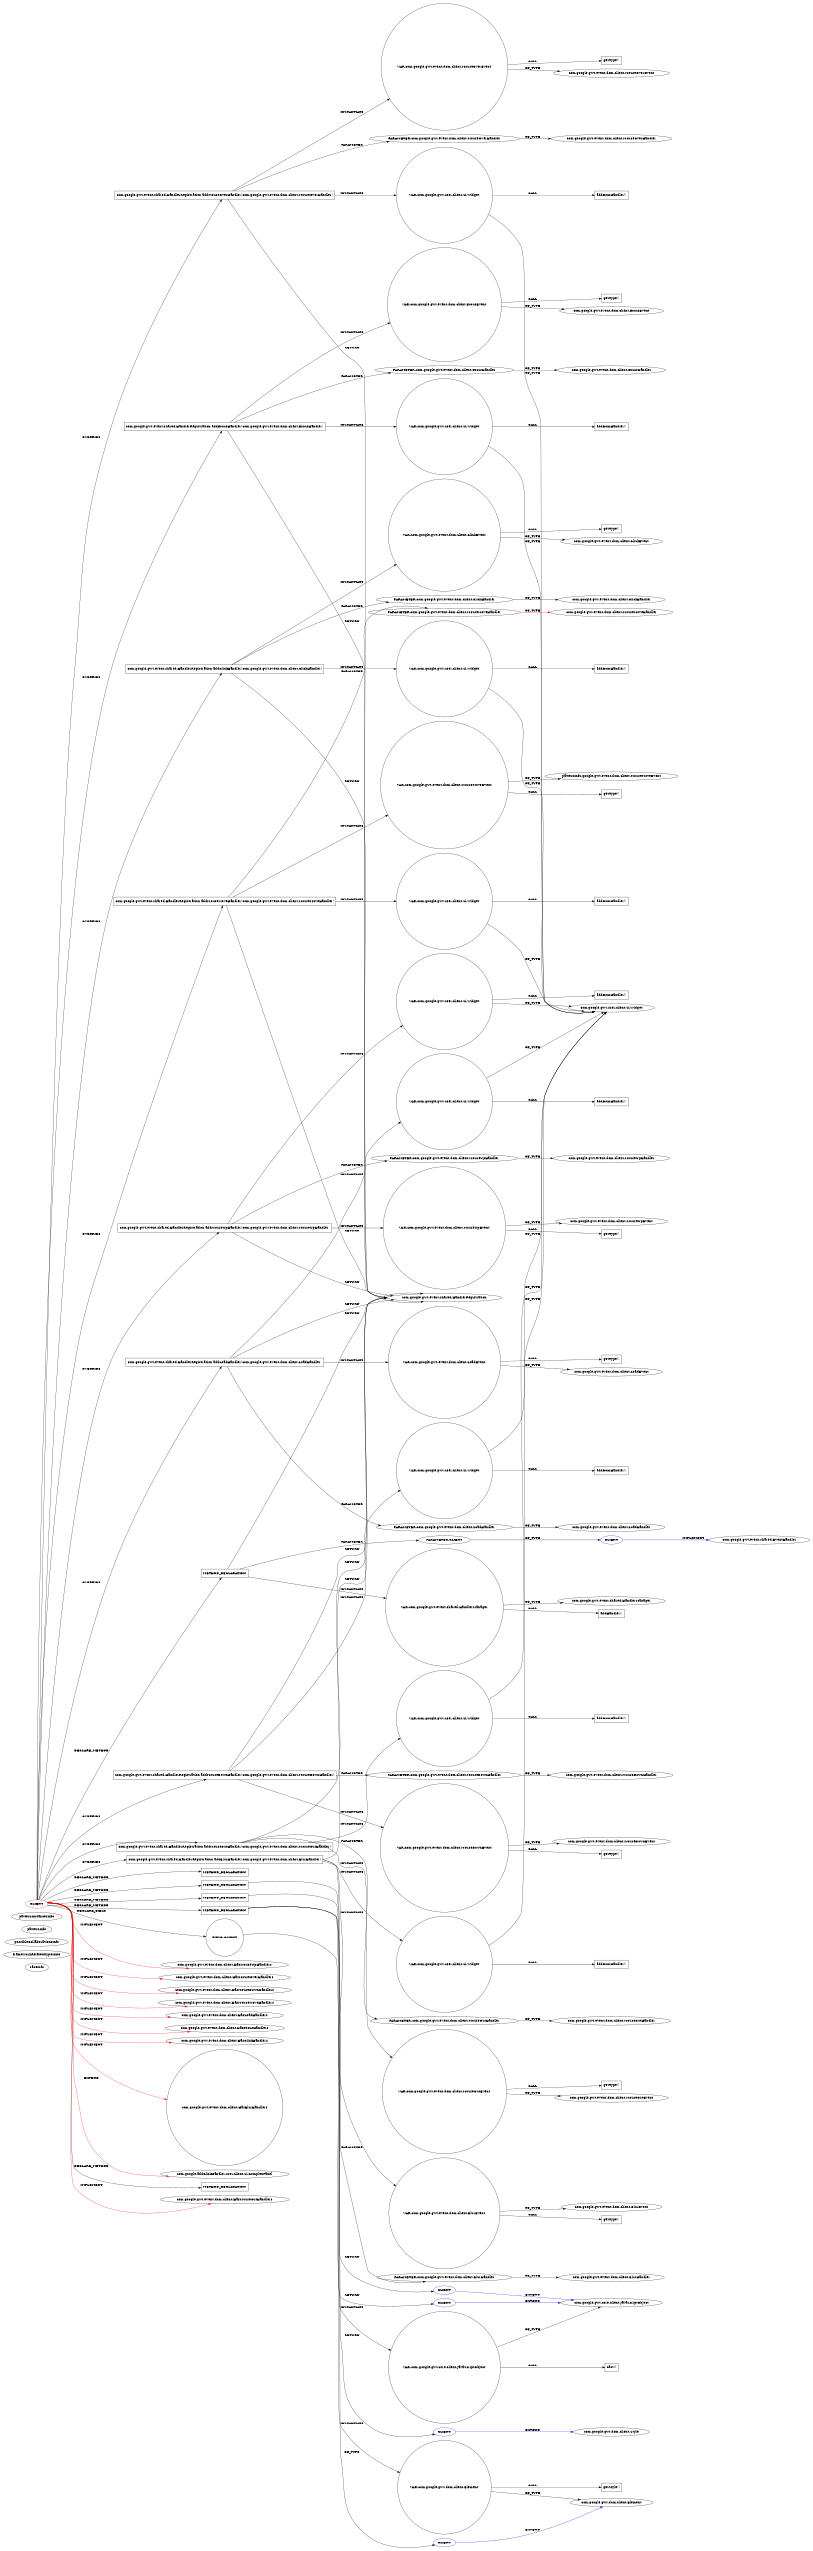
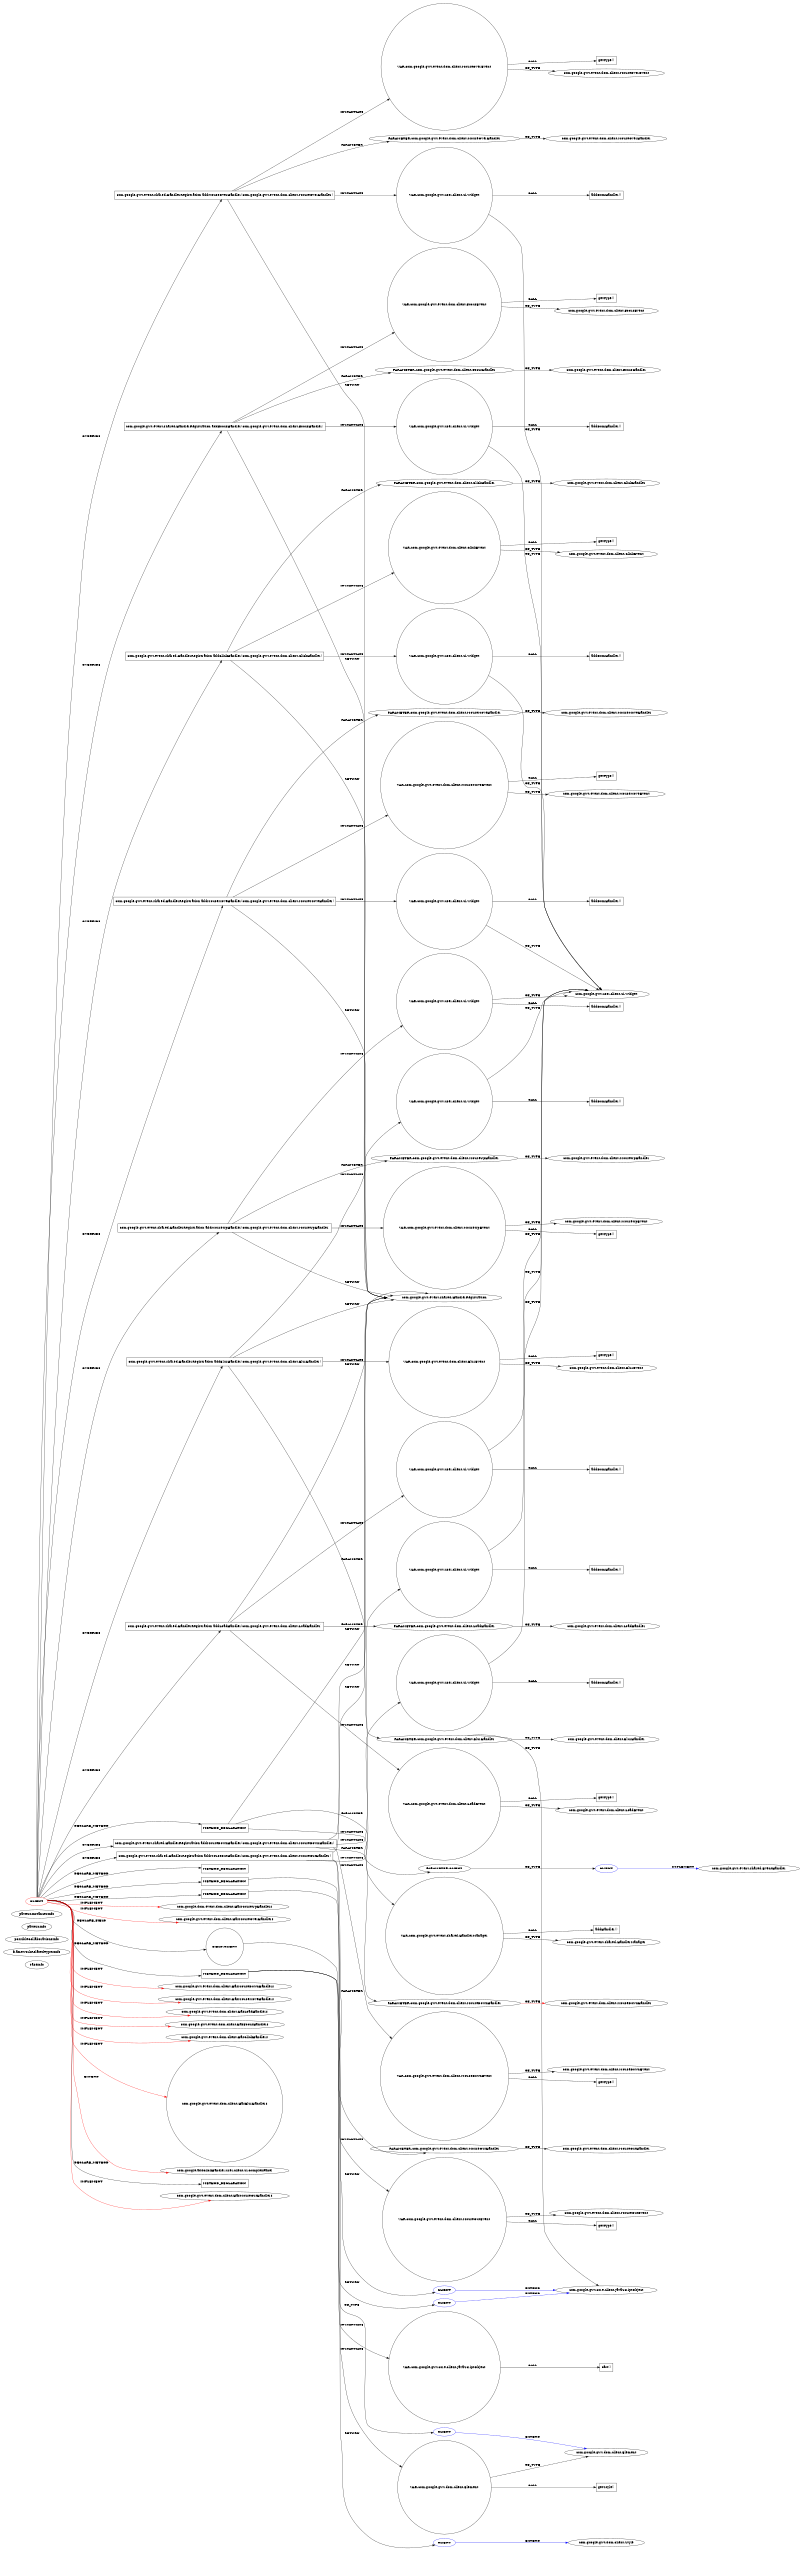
(534, 612) -> (532, 713)
(612, 776) -> (606, 794)
(534, 1775) -> (532, 2003)
(225, 1965) -> (225, 1907)
(548, 2328) -> (542, 1996)
